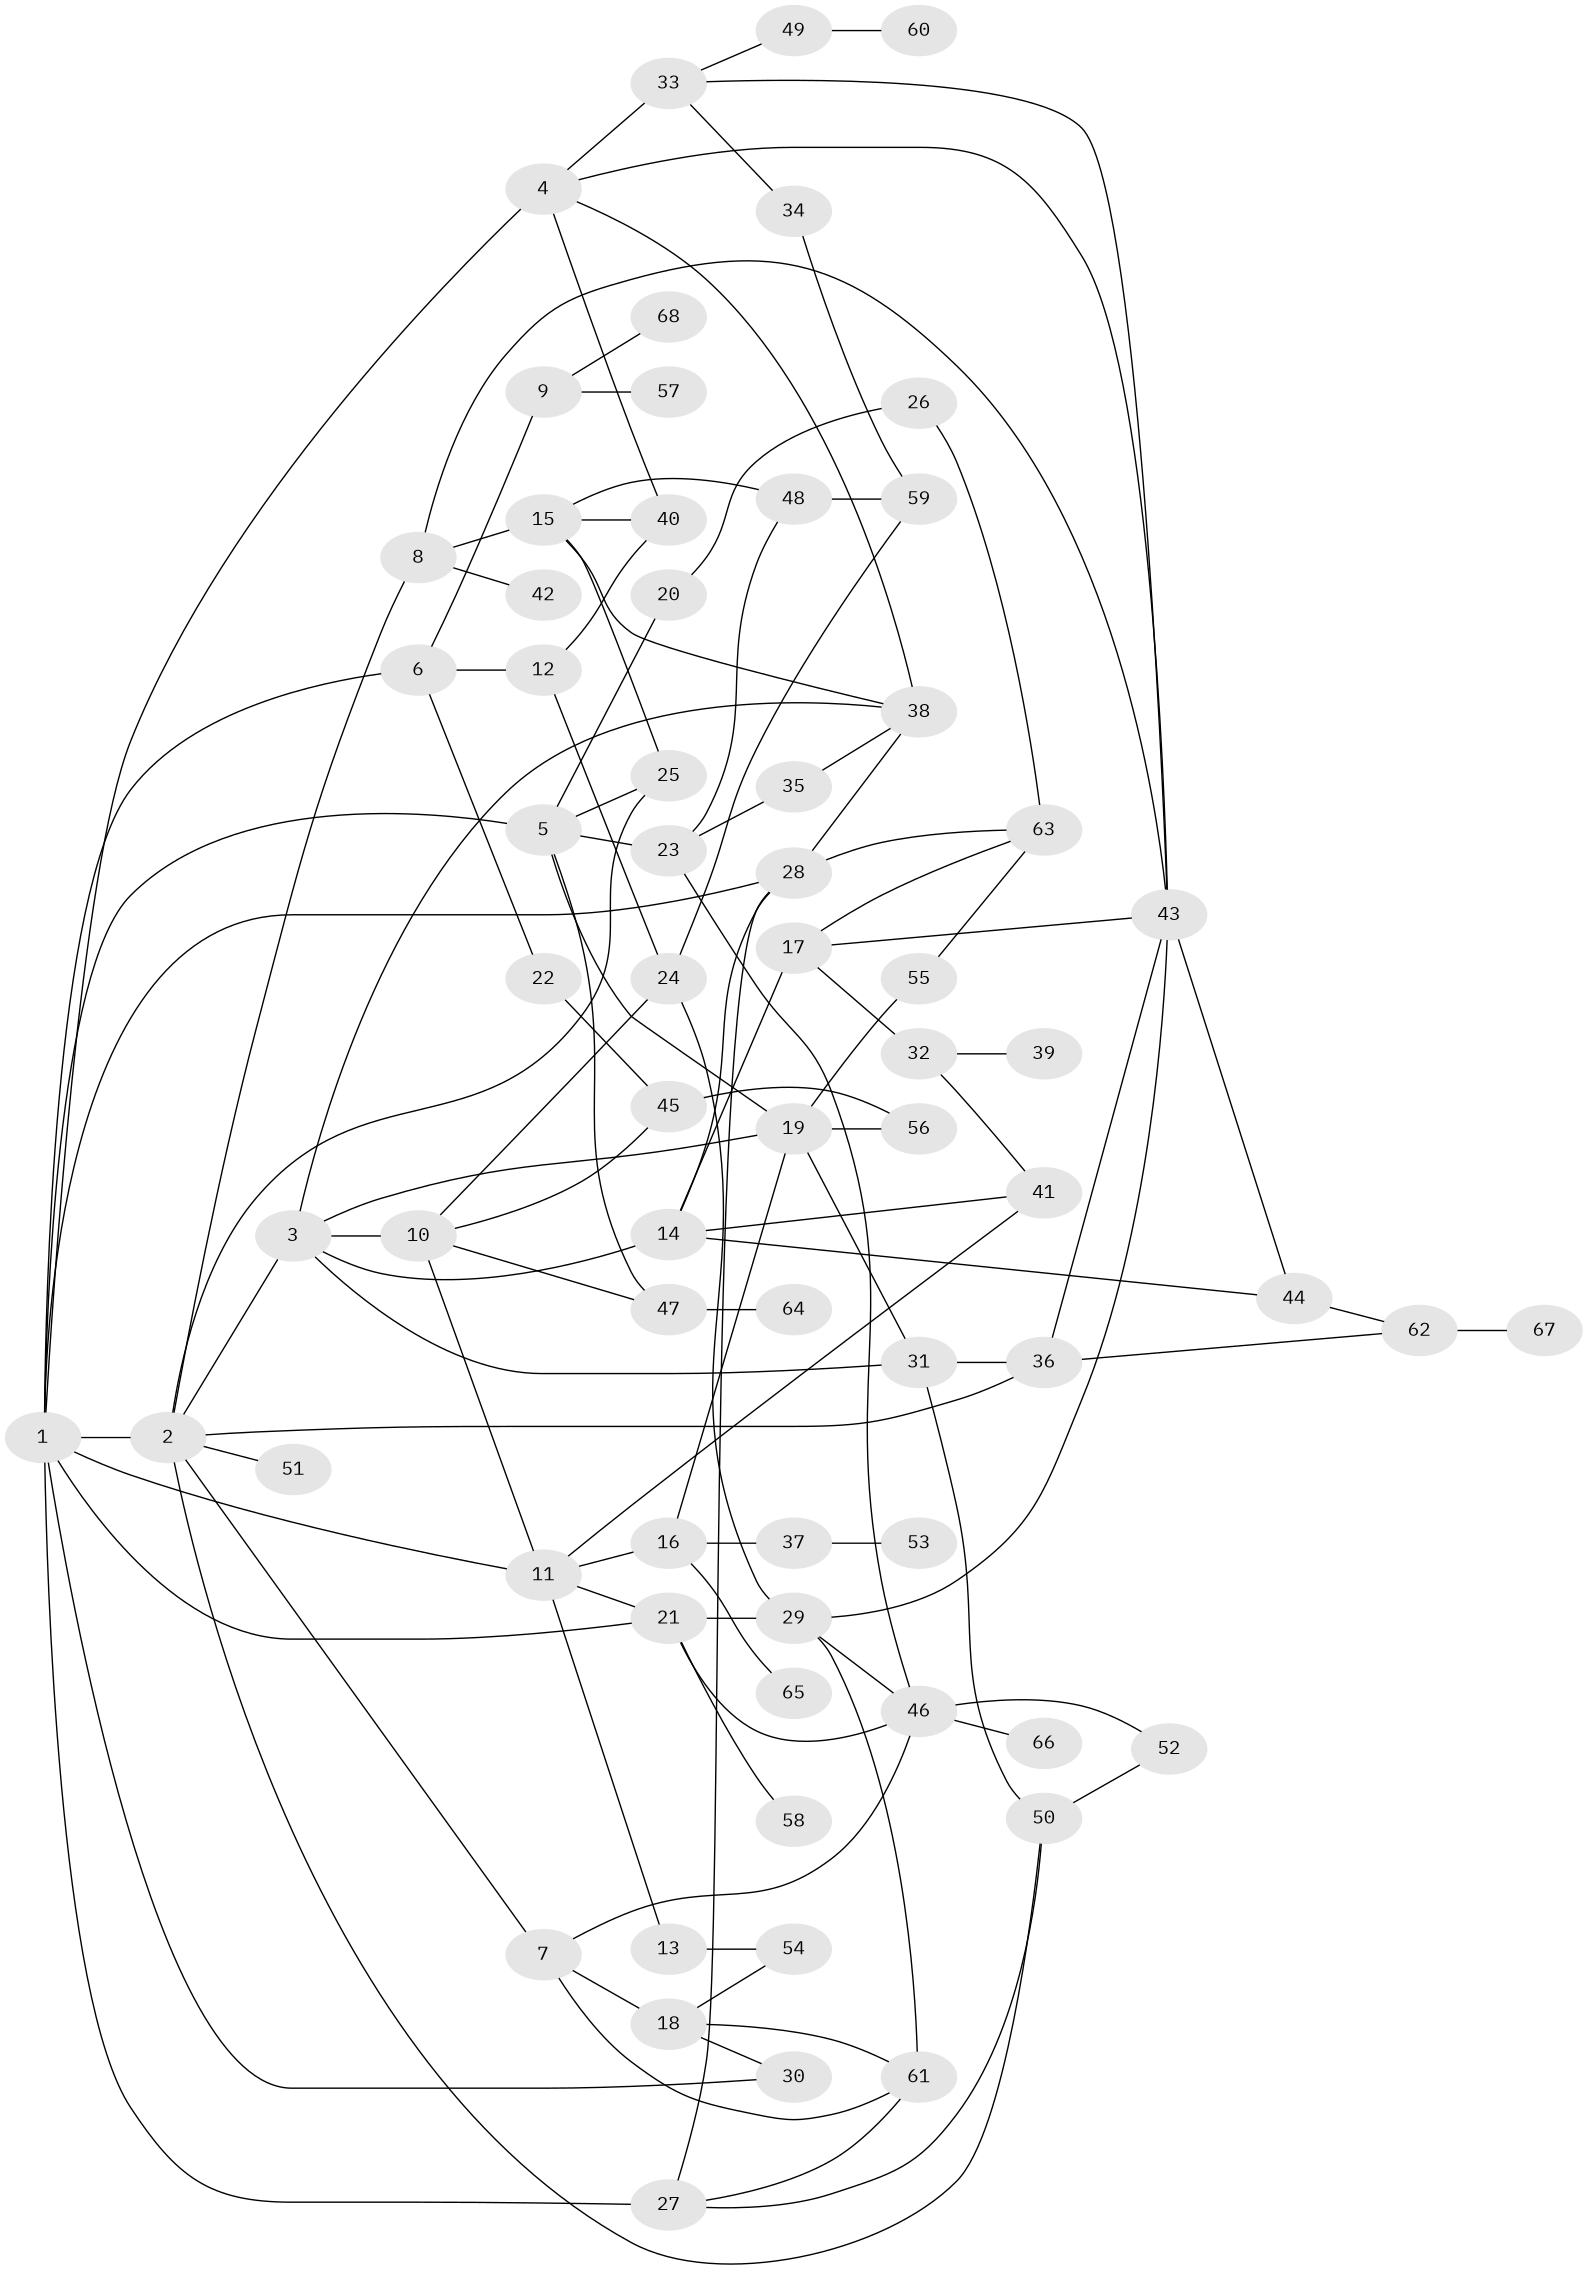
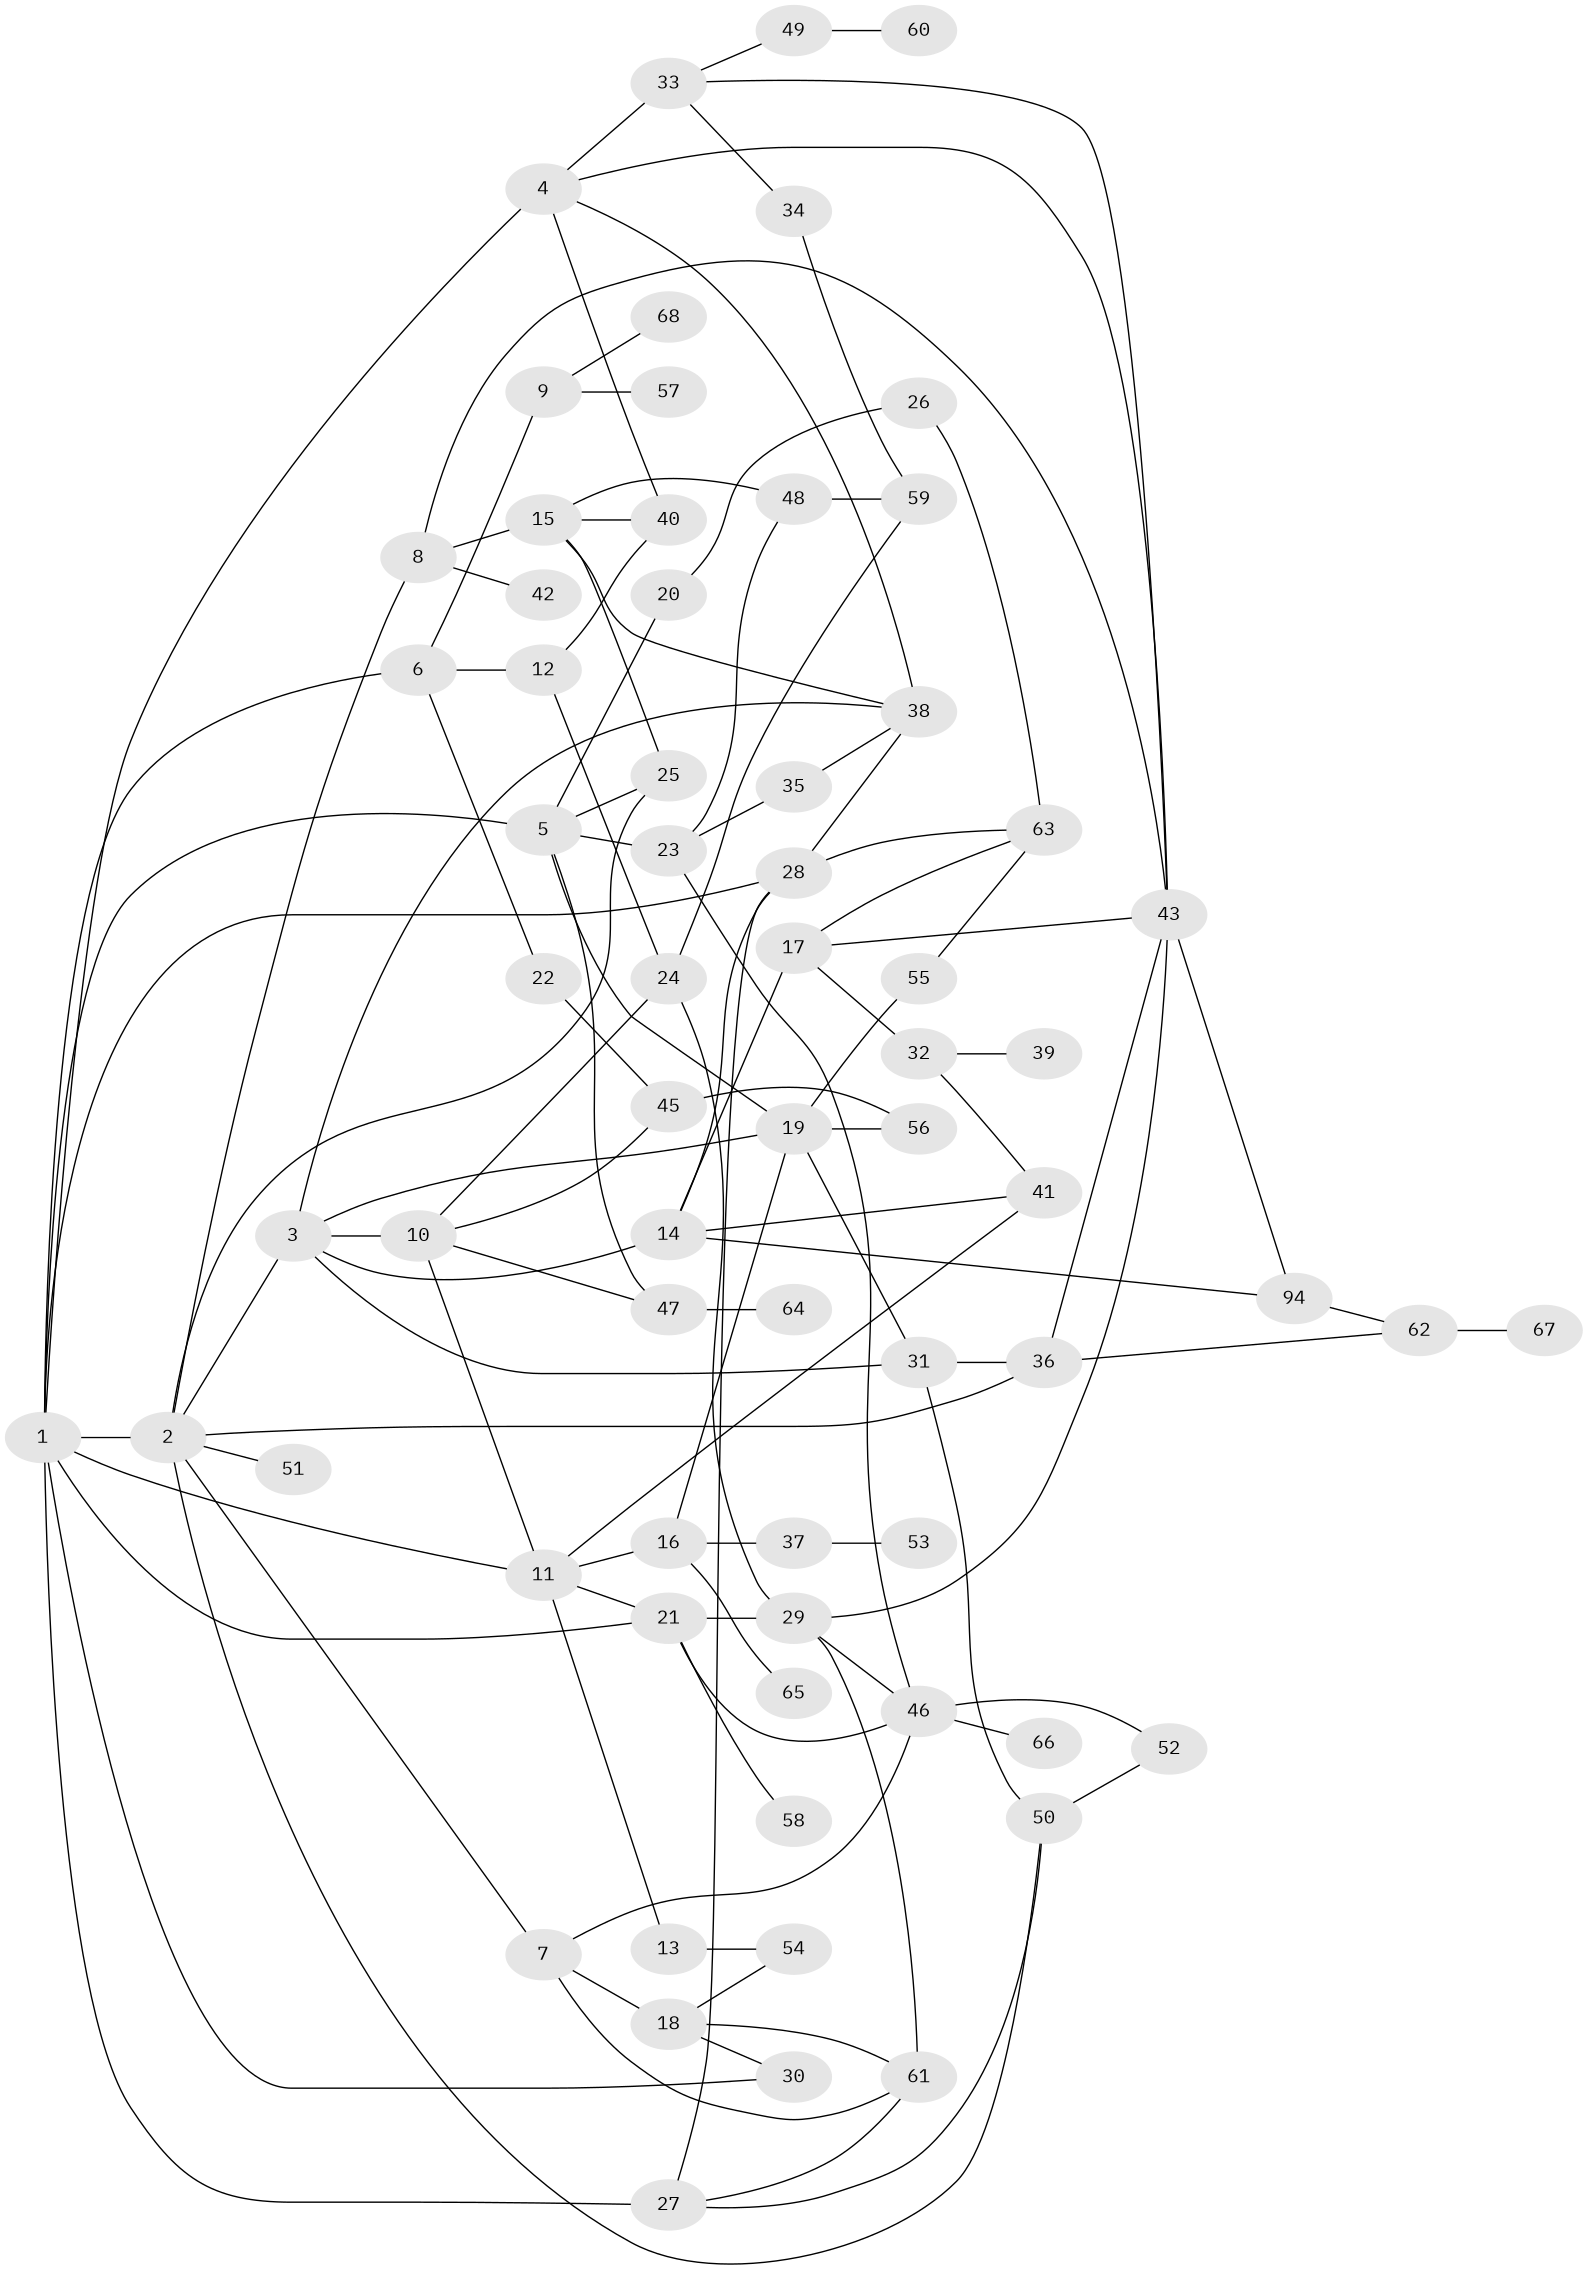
(1294, 1299) -> (1294, 1299)
